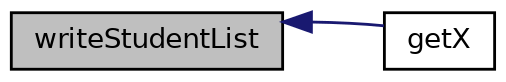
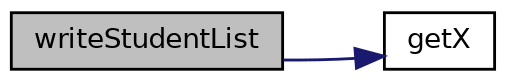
(348, 23) -> (319, 60)
